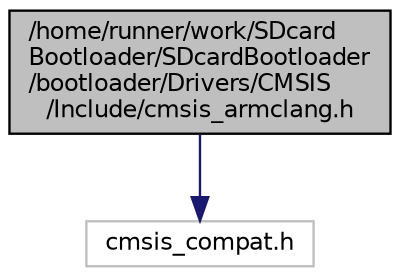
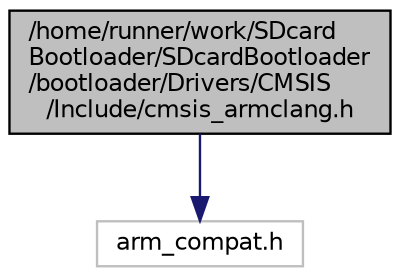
(200, 244) -> (200, 244)
